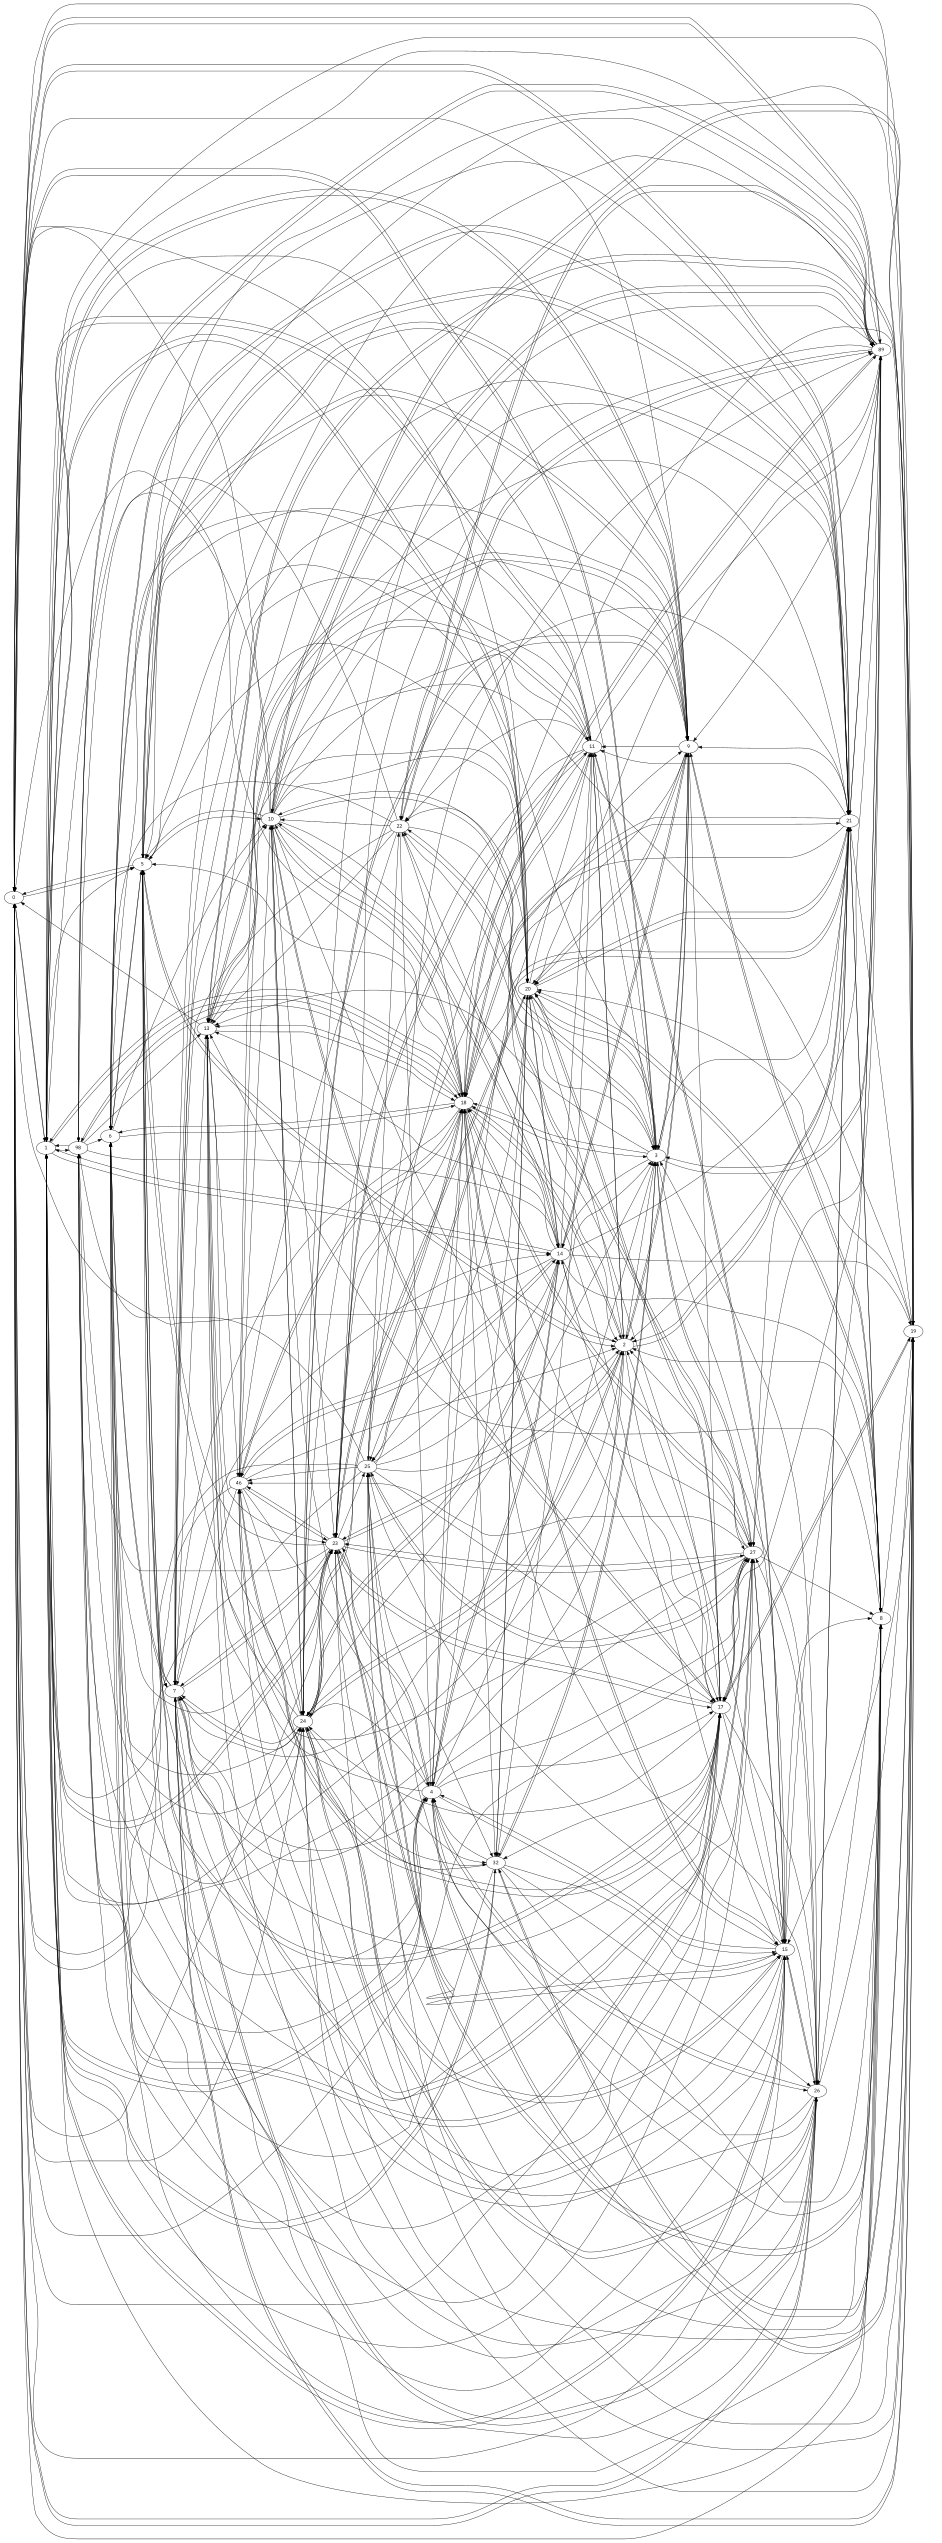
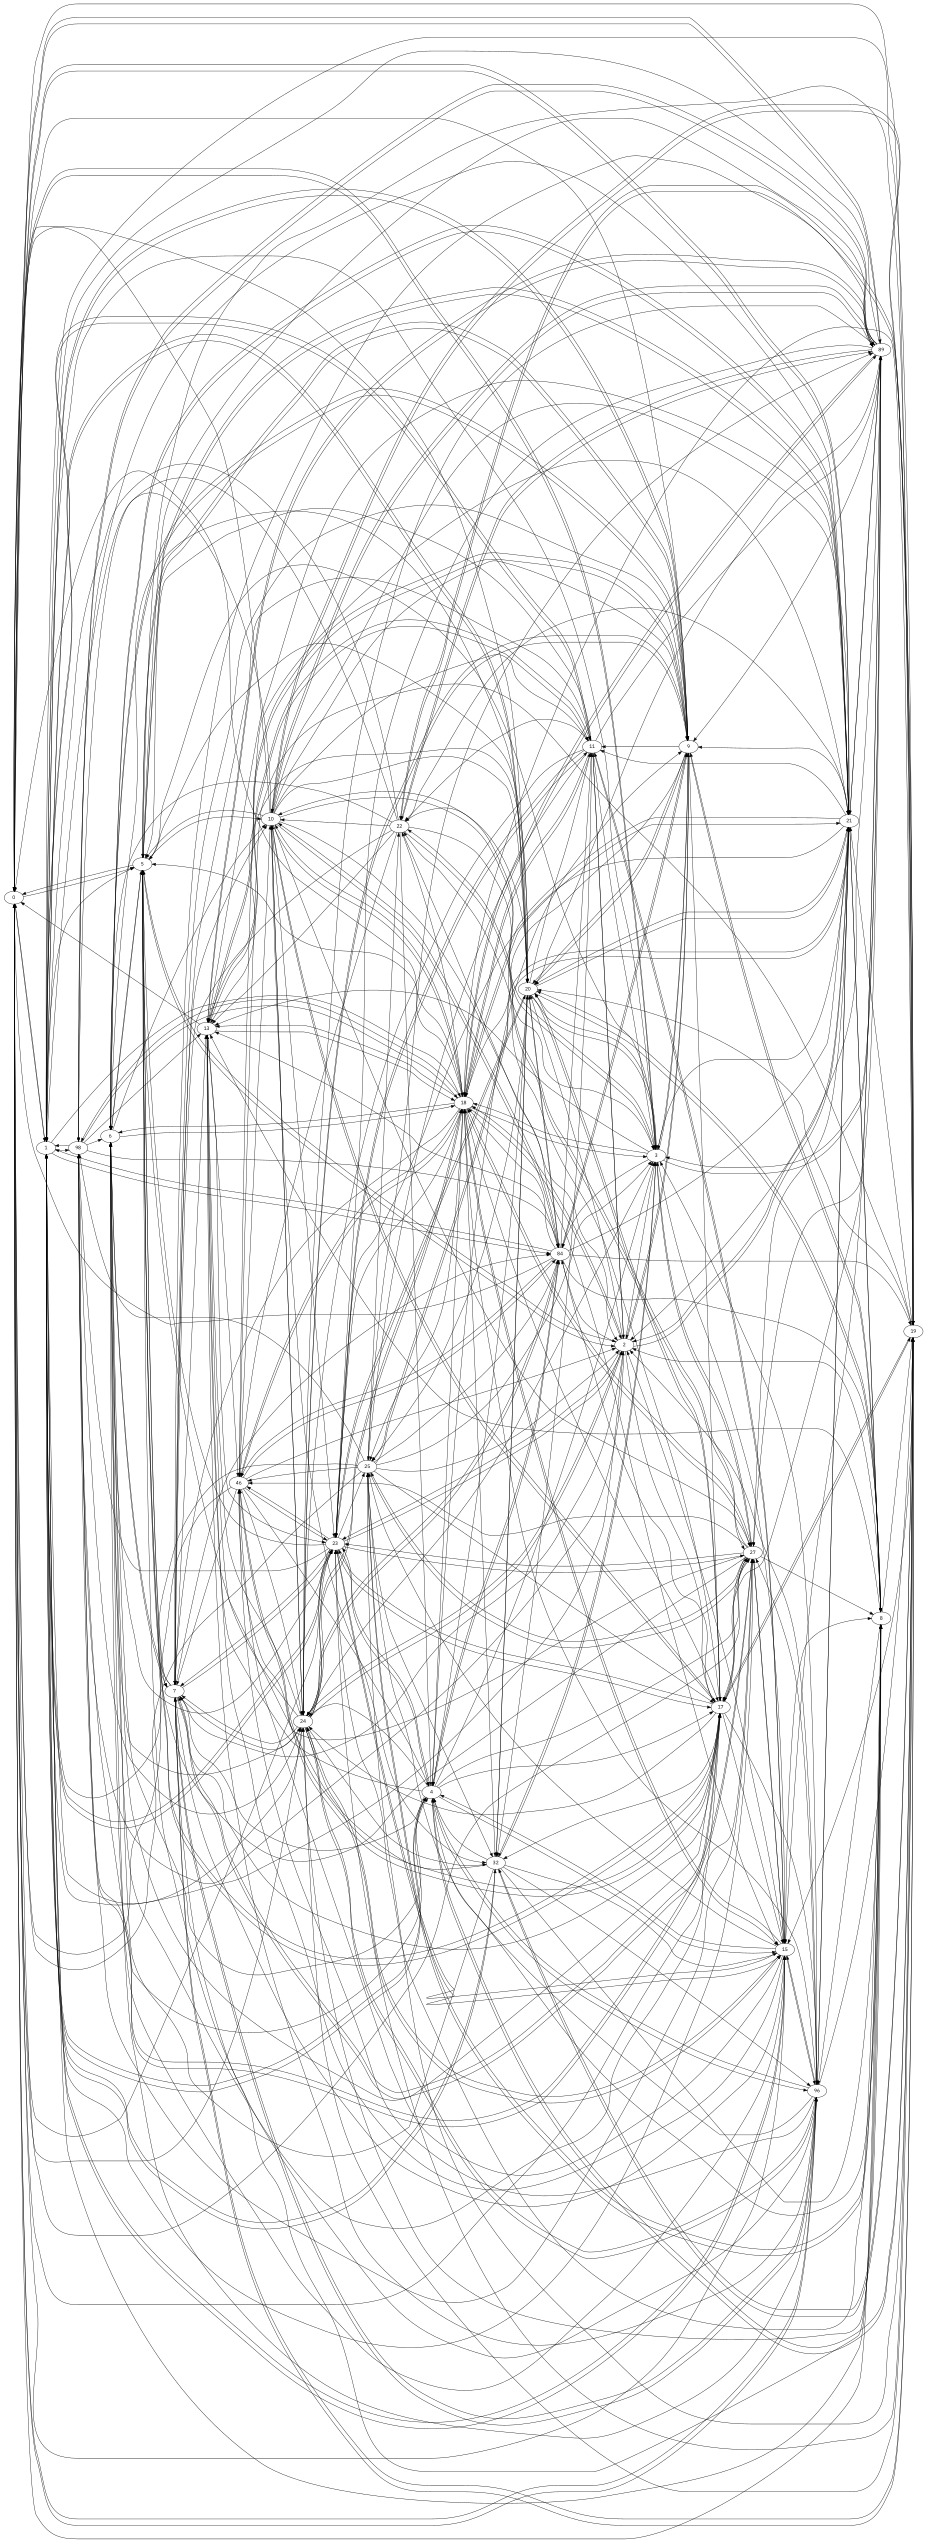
(235, 993) -> (107, 532)
(560, 1254) -> (560, 1254)
(817, 2091) -> (817, 2091)
